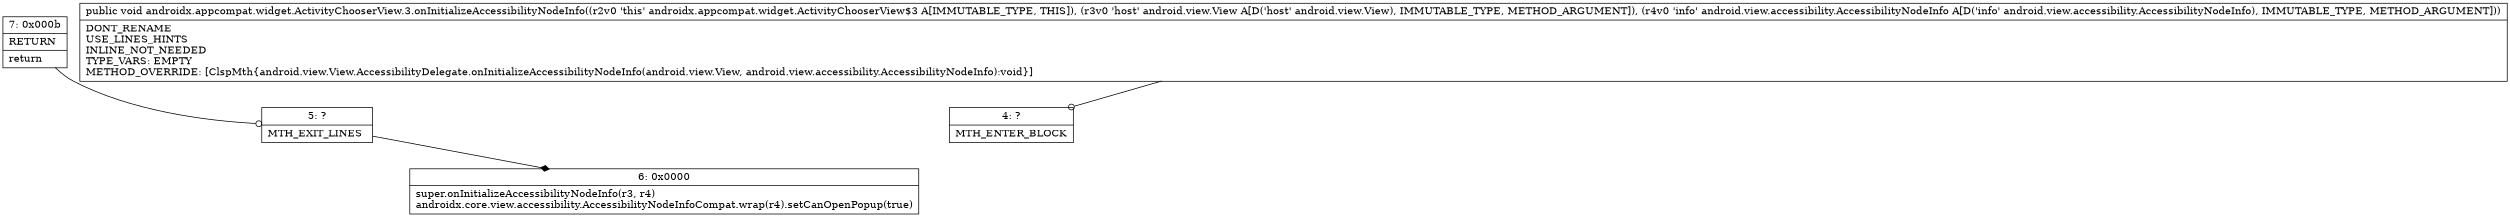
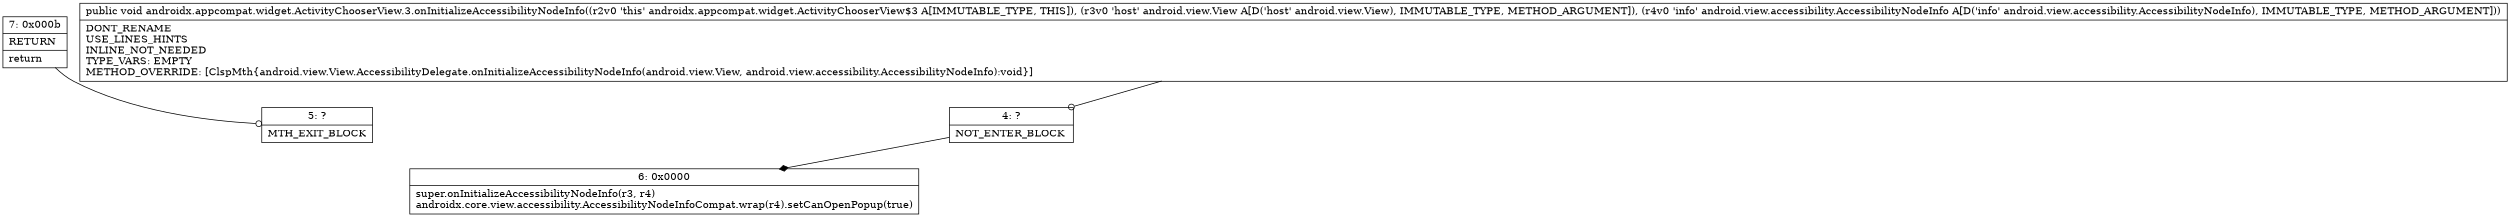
(315, 133) -> (317, 133)
(1011, 133) -> (1010, 133)
(457, 152) -> (869, 152)
